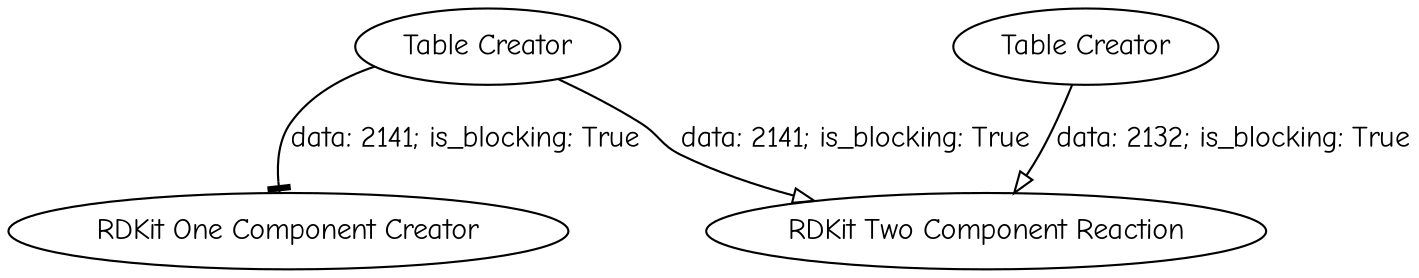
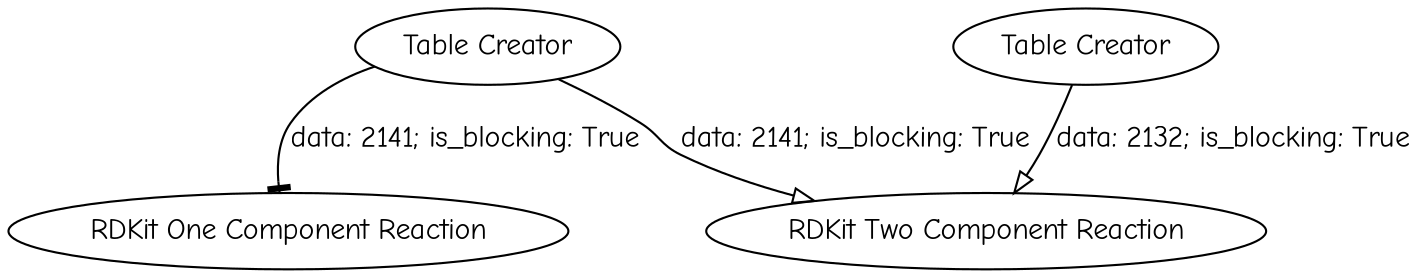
(288, 231) -> (288, 231)
